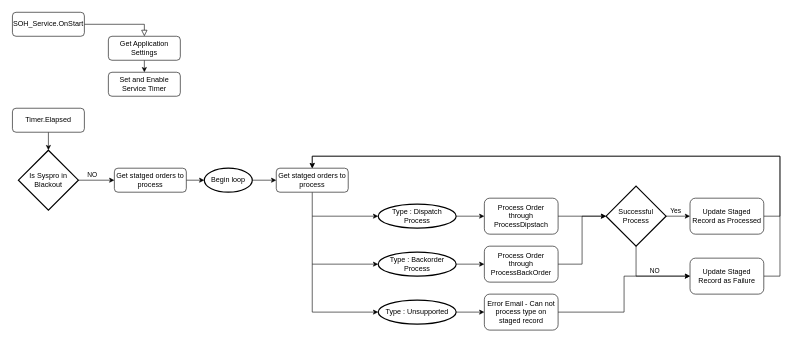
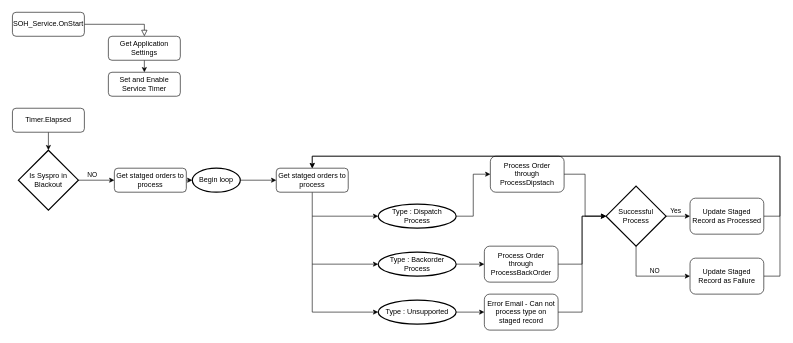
(228, 180) -> (216, 180)
(521, 216) -> (527, 174)
(624, 311) -> (582, 291)
